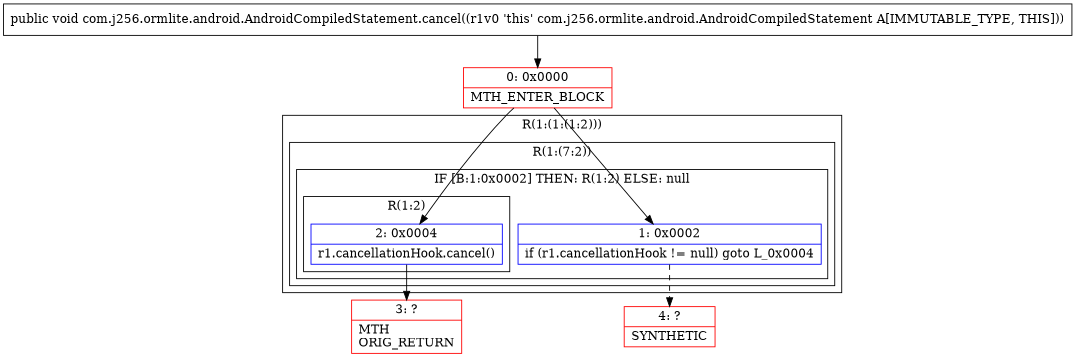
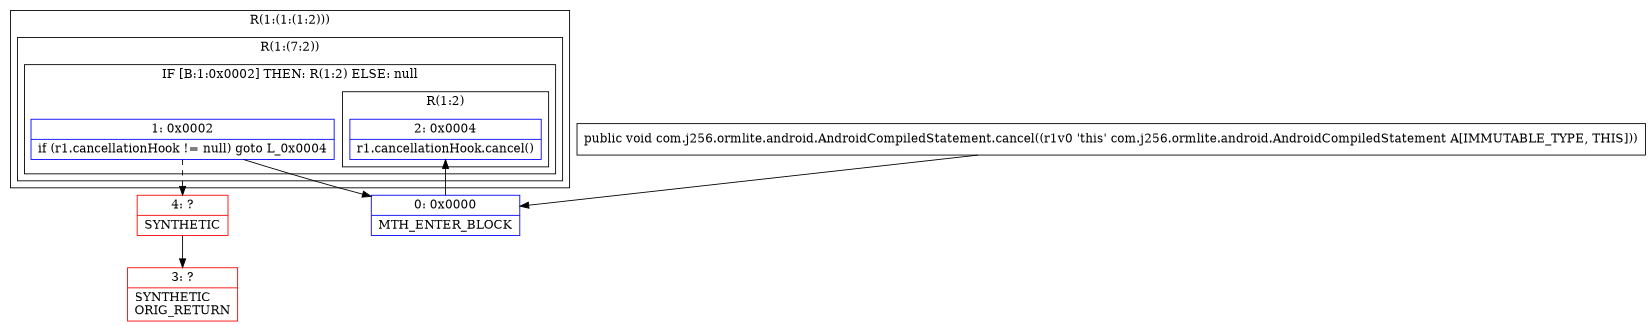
(538, 88) -> (446, 215)
(601, 163) -> (273, 169)
(407, 278) -> (183, 247)
(374, 330) -> (173, 297)
